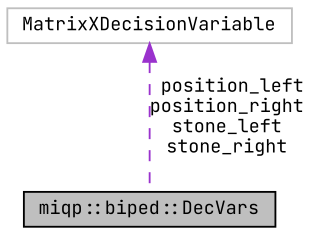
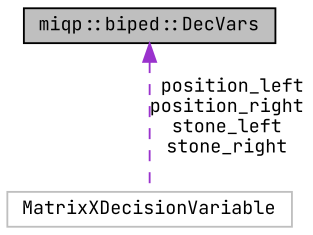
(150, 127) -> (150, 127)
